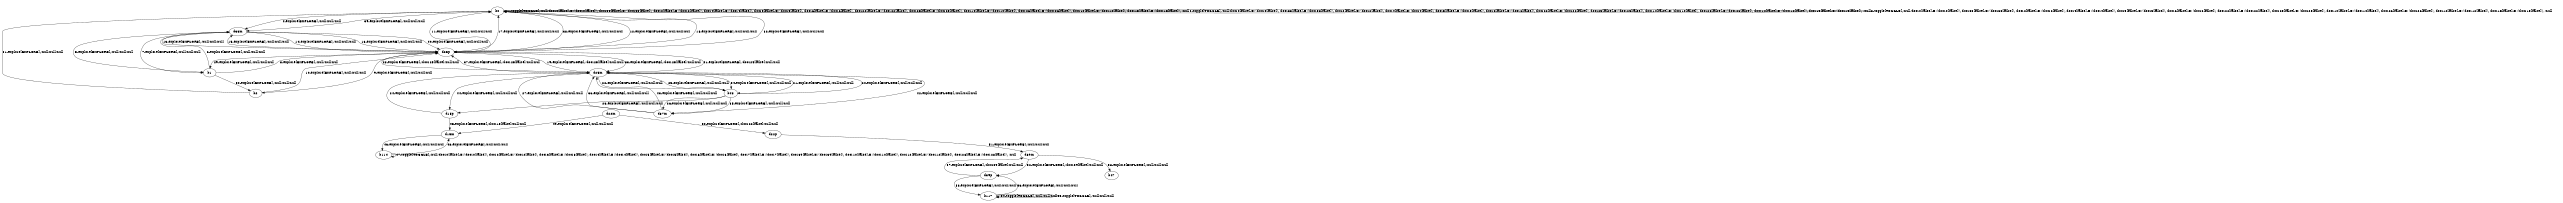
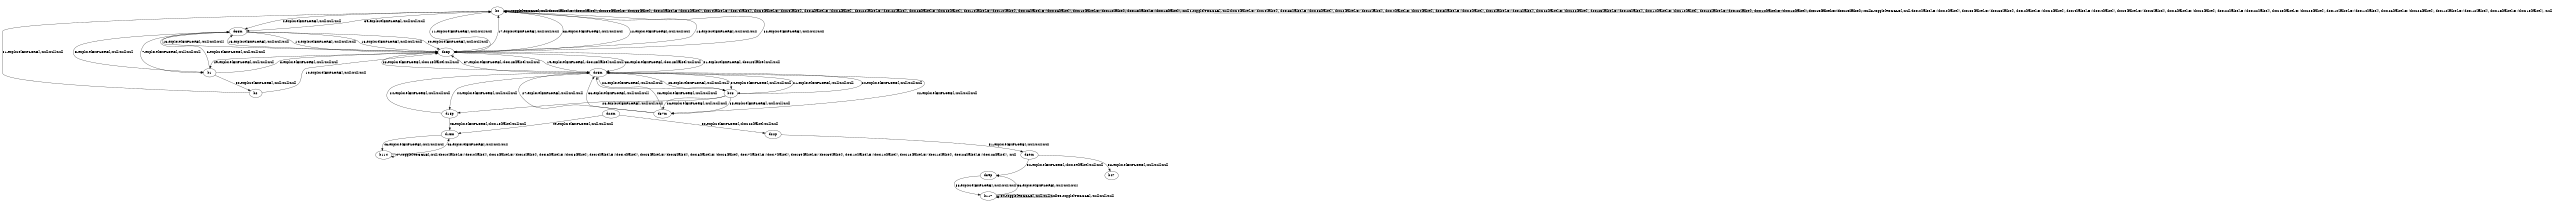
(356, 81) -> none
(962, 160) -> none
